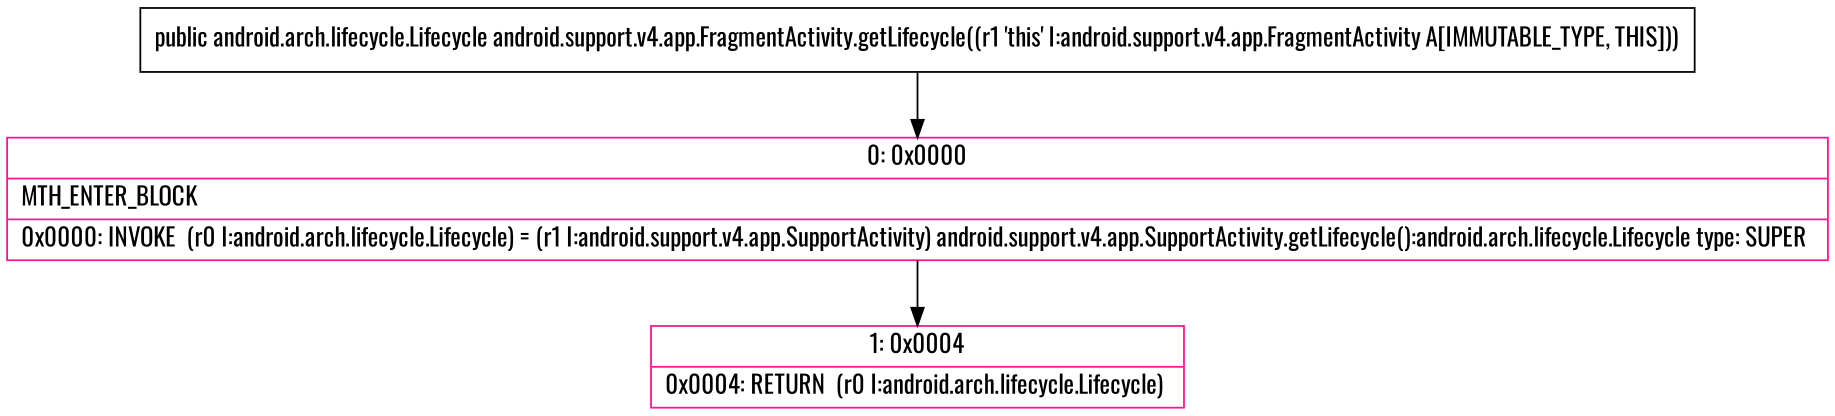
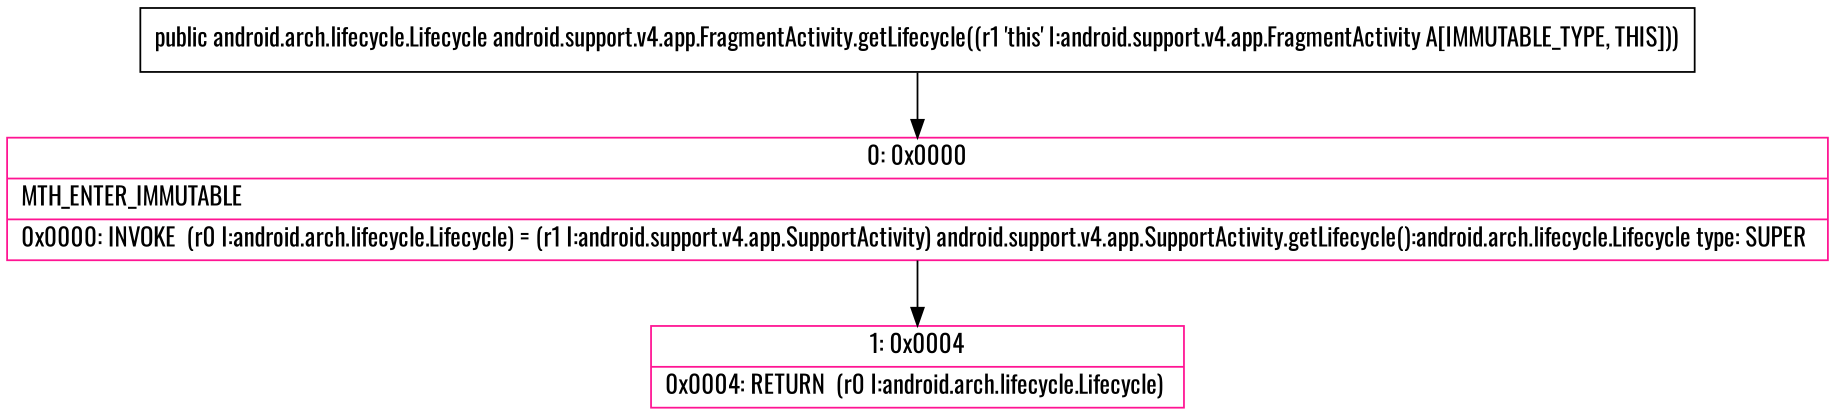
(110, 198) -> (132, 198)
